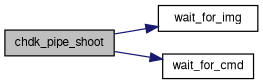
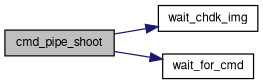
(208, 18) -> (208, 18)
(60, 43) -> (60, 43)
